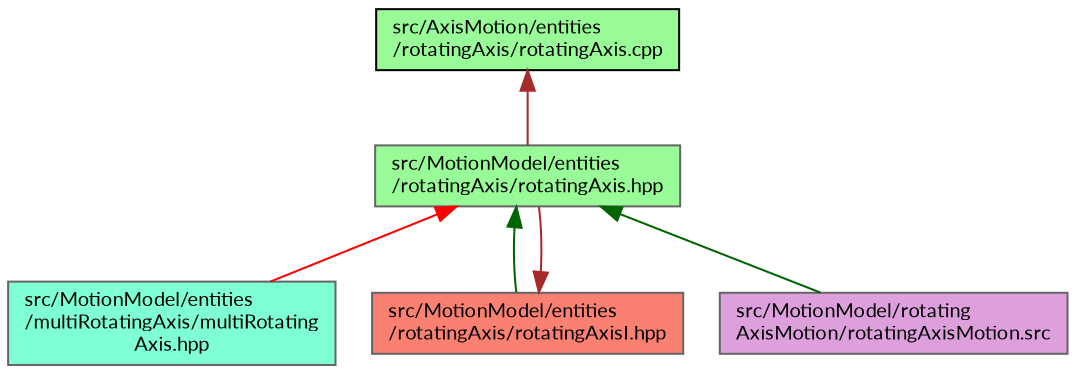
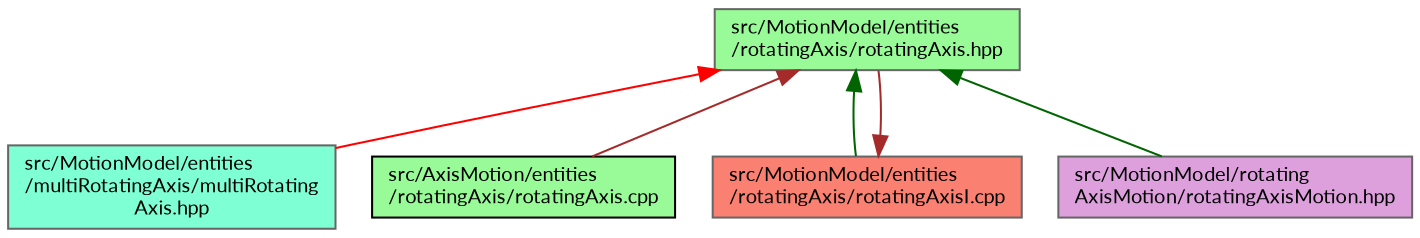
(528, 118) -> (686, 117)
(528, 323) -> (867, 187)
(894, 323) -> (1235, 187)
